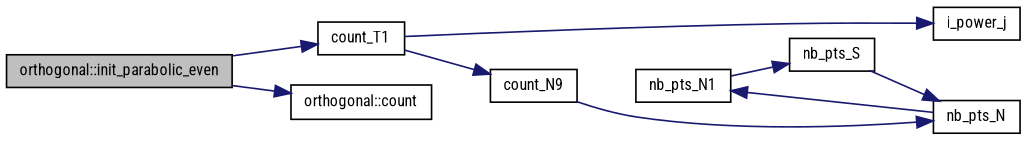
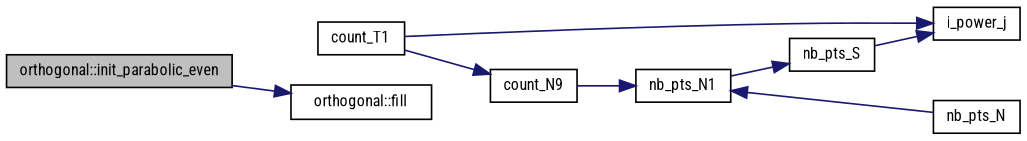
(267, 51) -> none
(897, 82) -> (896, 41)
(361, 102) -> (361, 102)
(745, 126) -> (598, 86)
